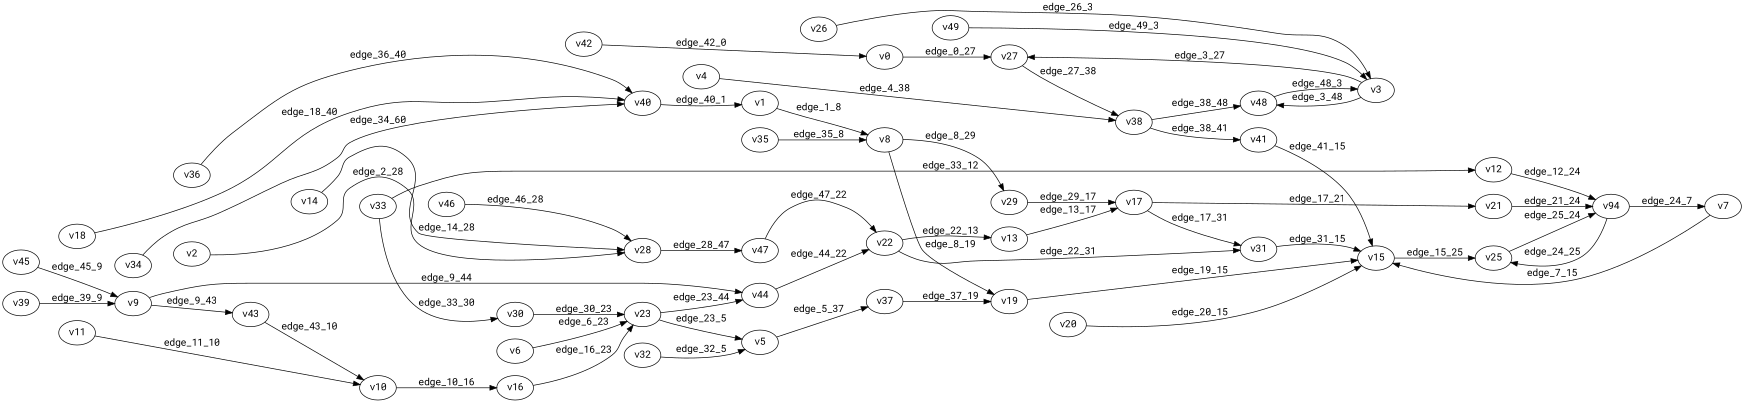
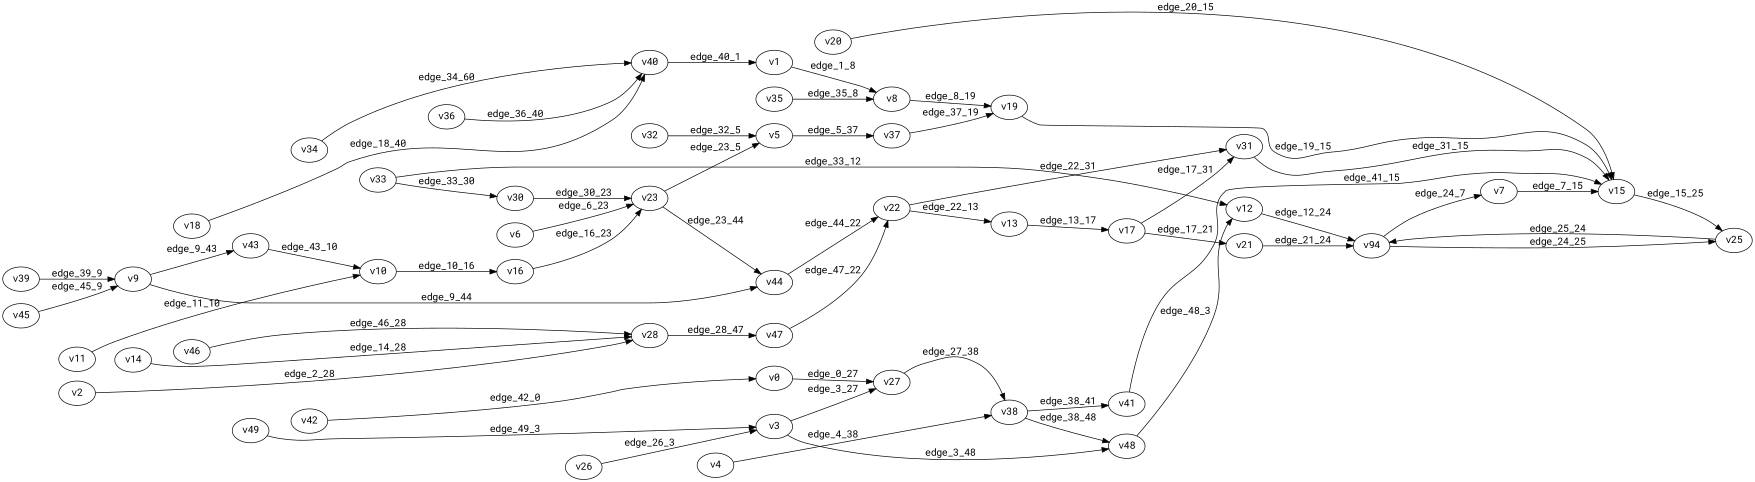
(1312, 89) -> (1204, 338)
(1009, 202) -> none
